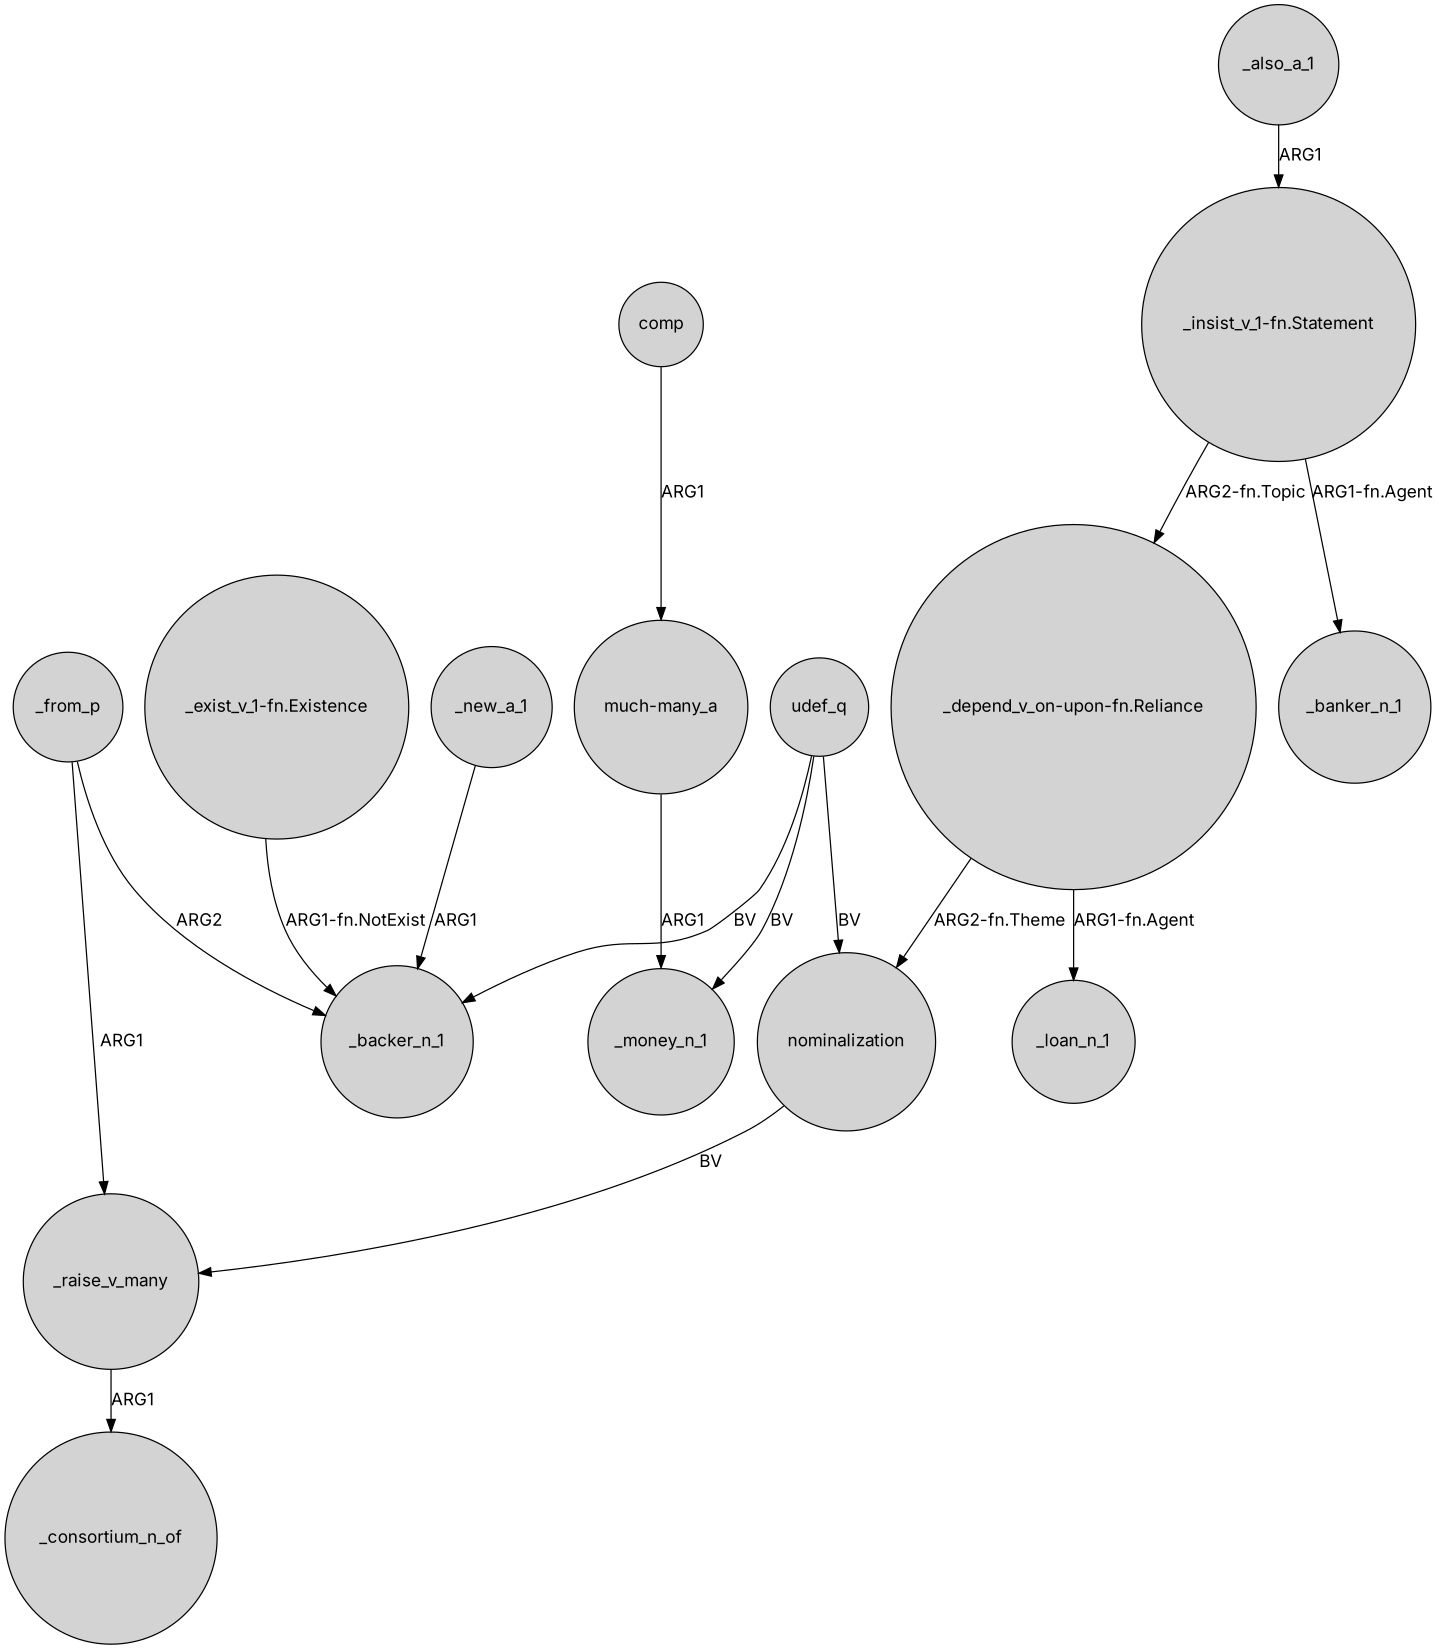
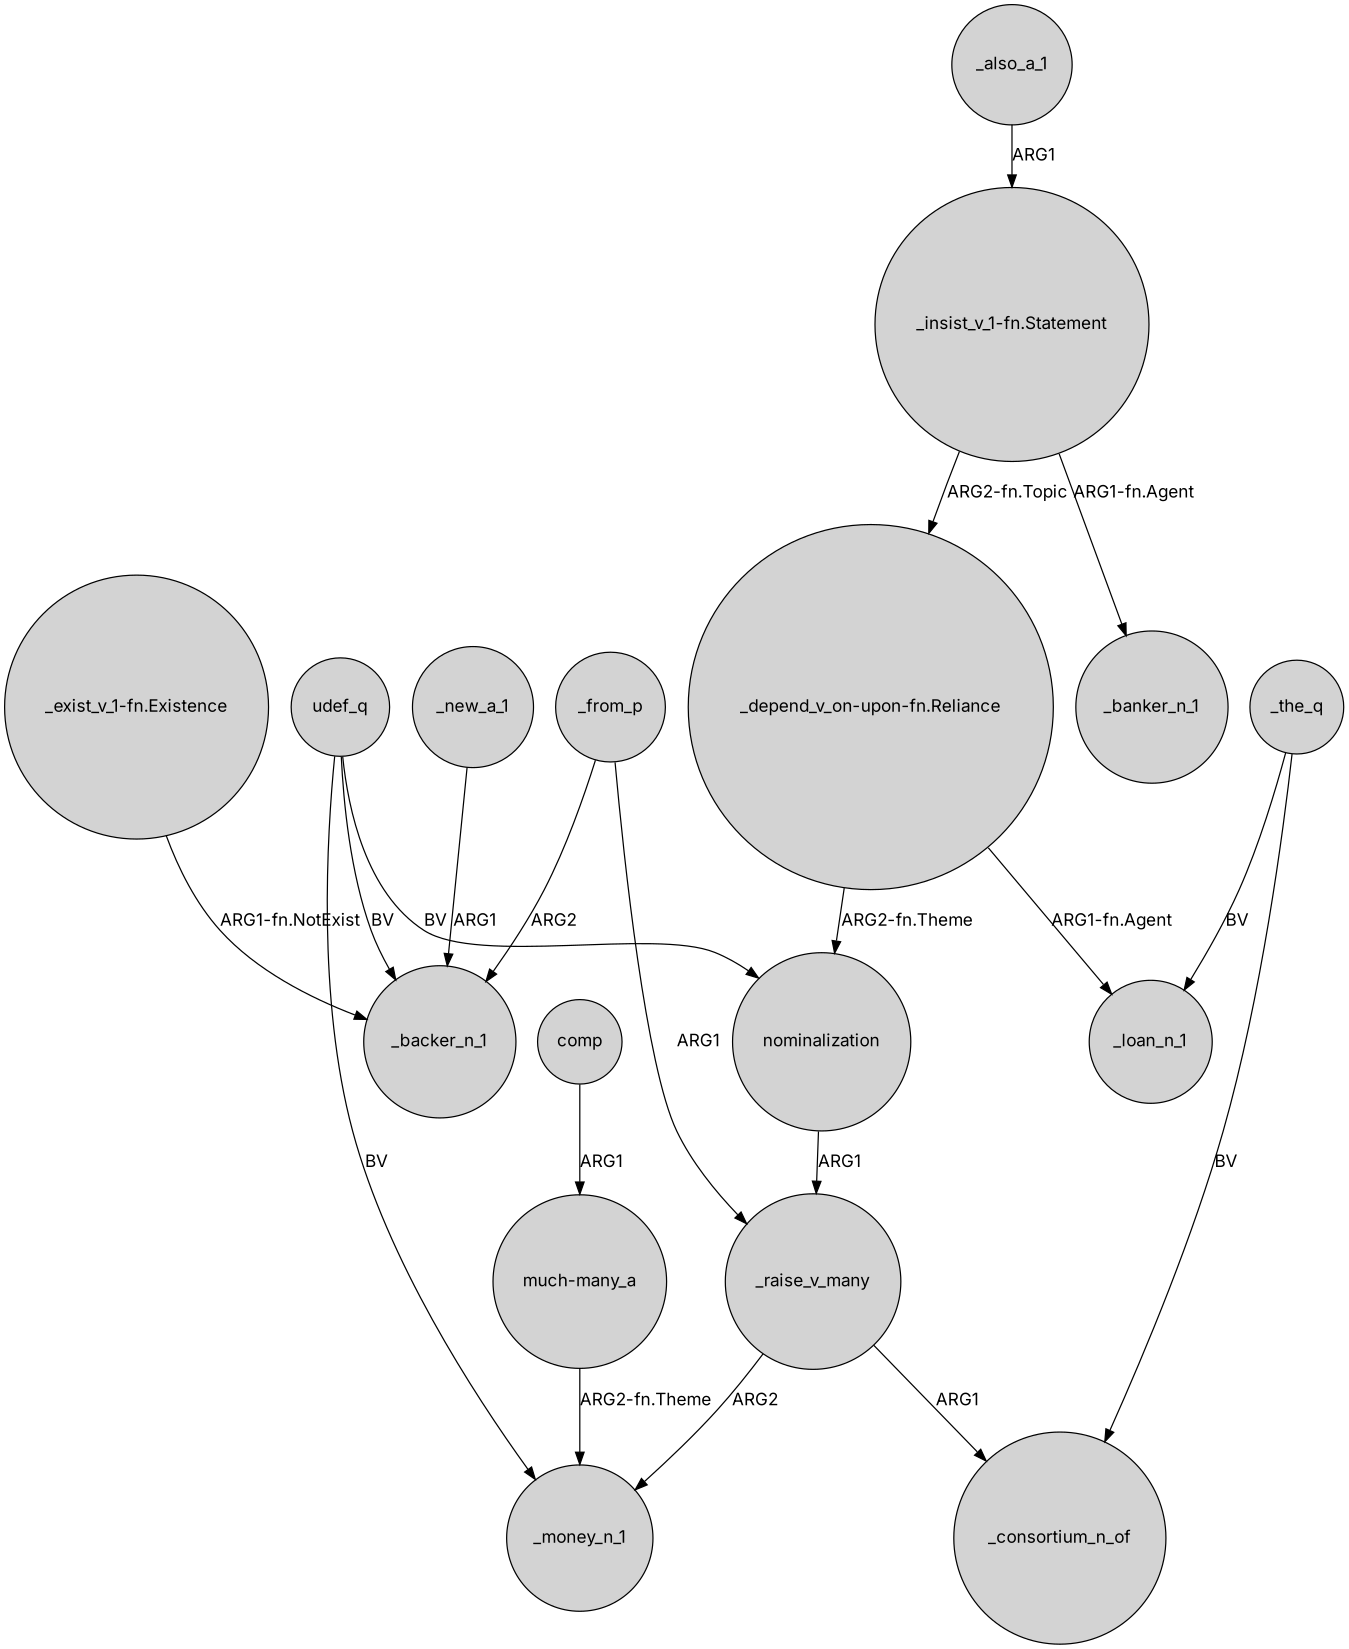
none -> (1297, 707)
(683, 921) -> (646, 1401)
(711, 1162) -> (840, 1162)
none -> (707, 1421)
